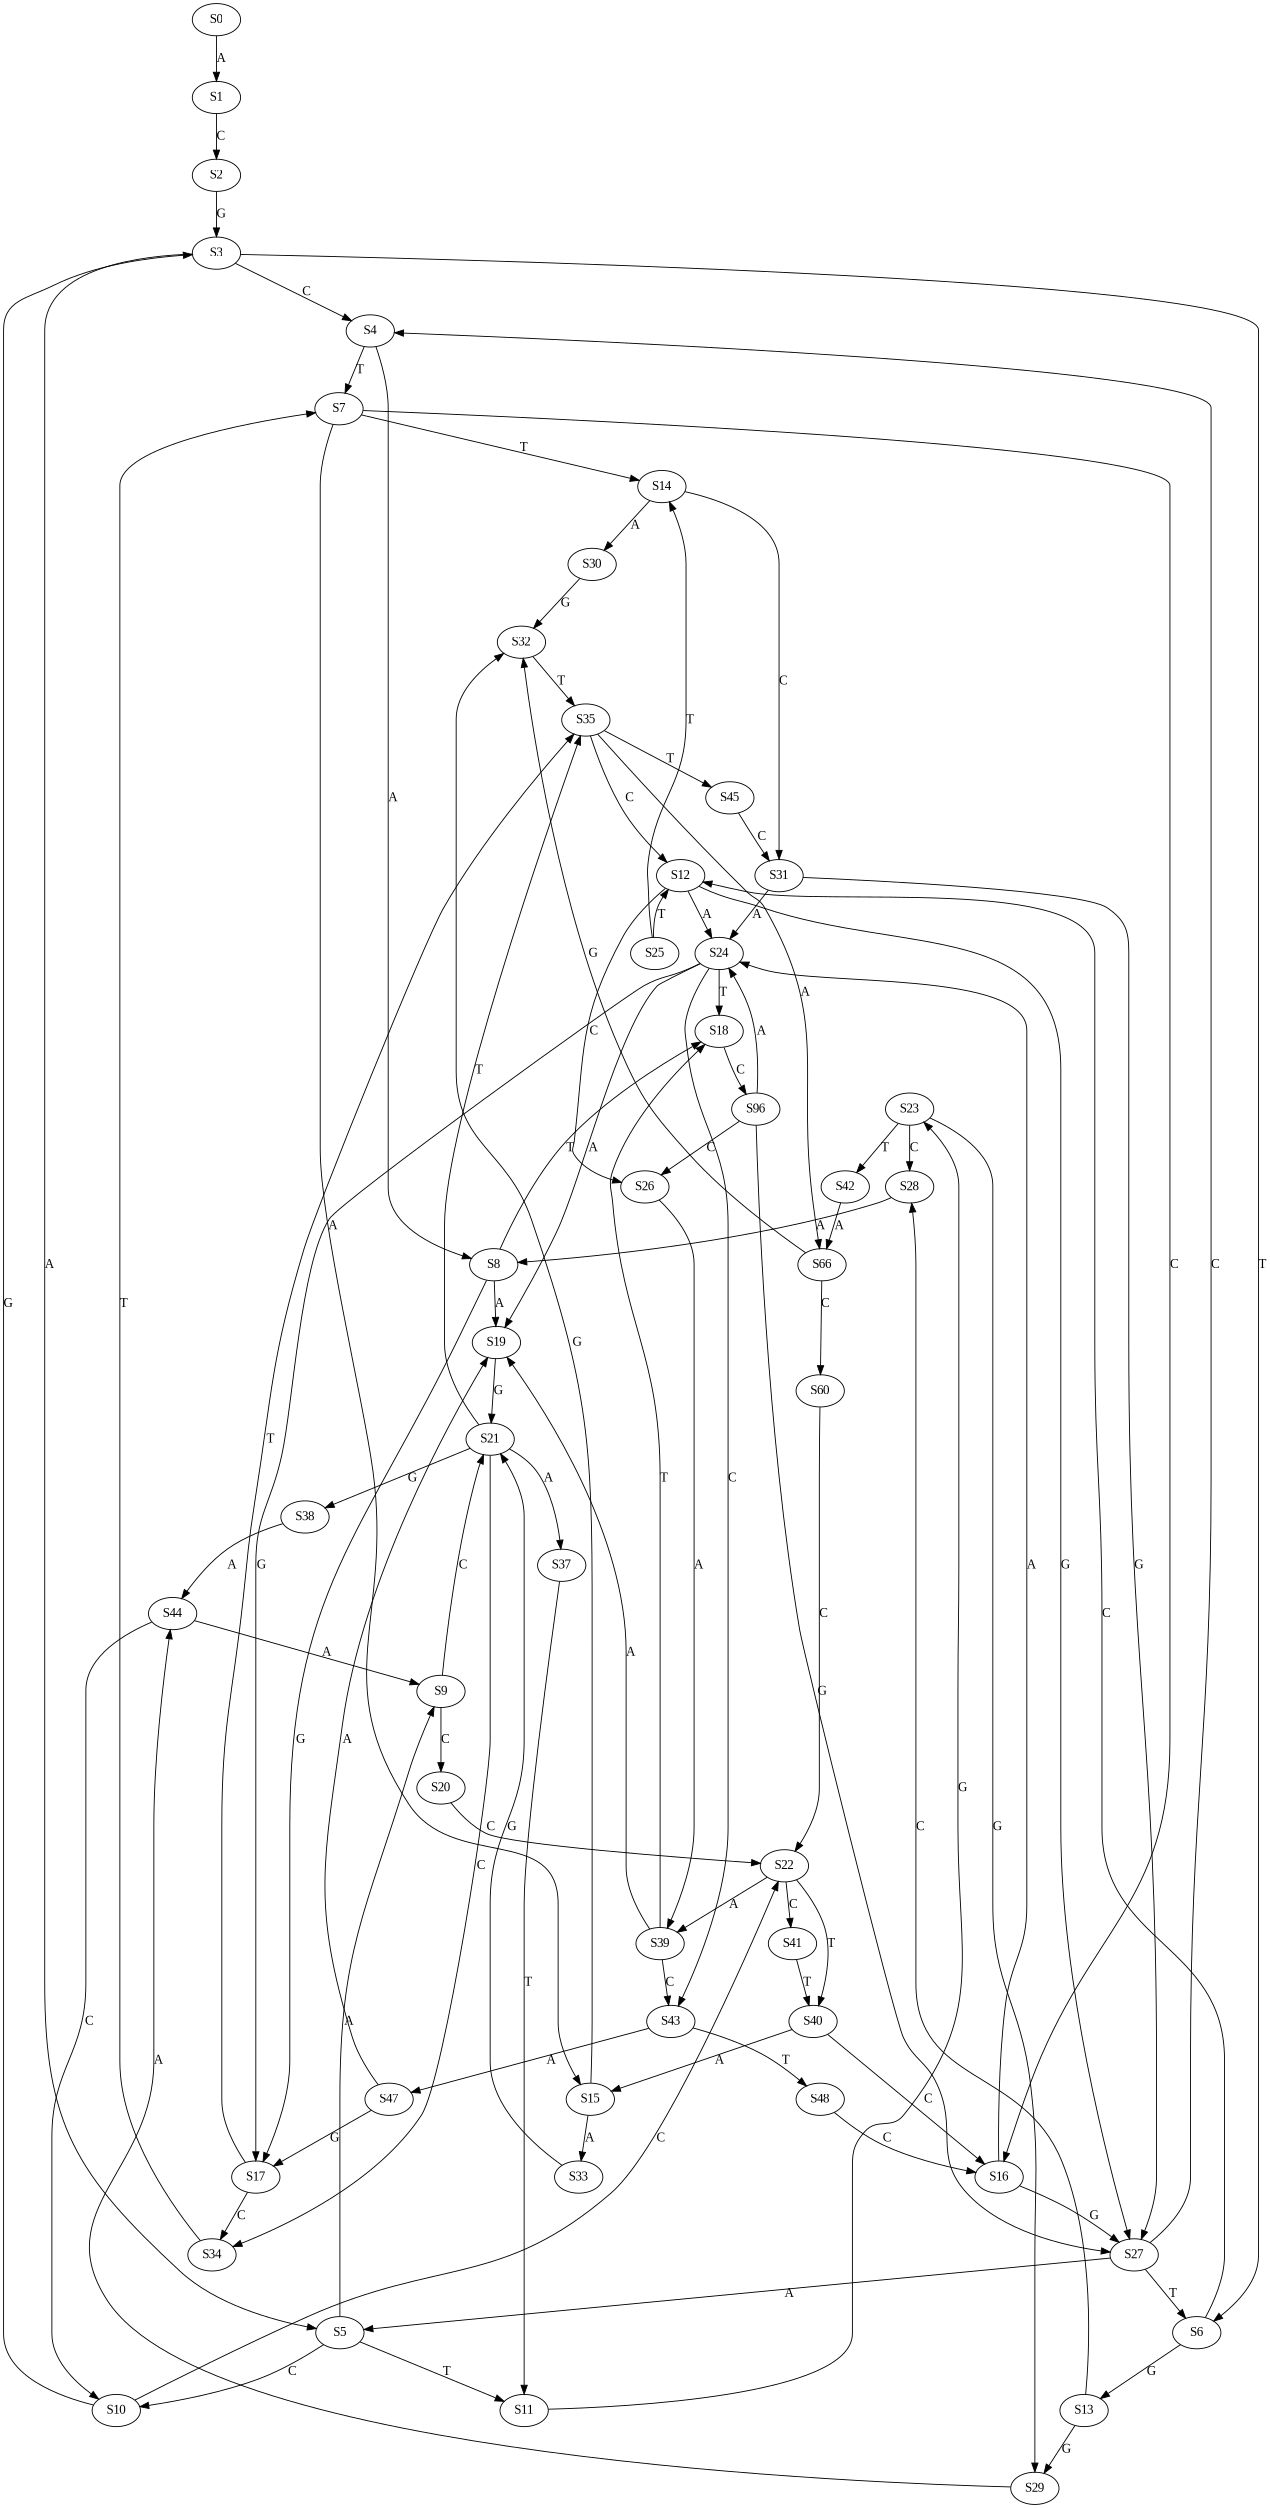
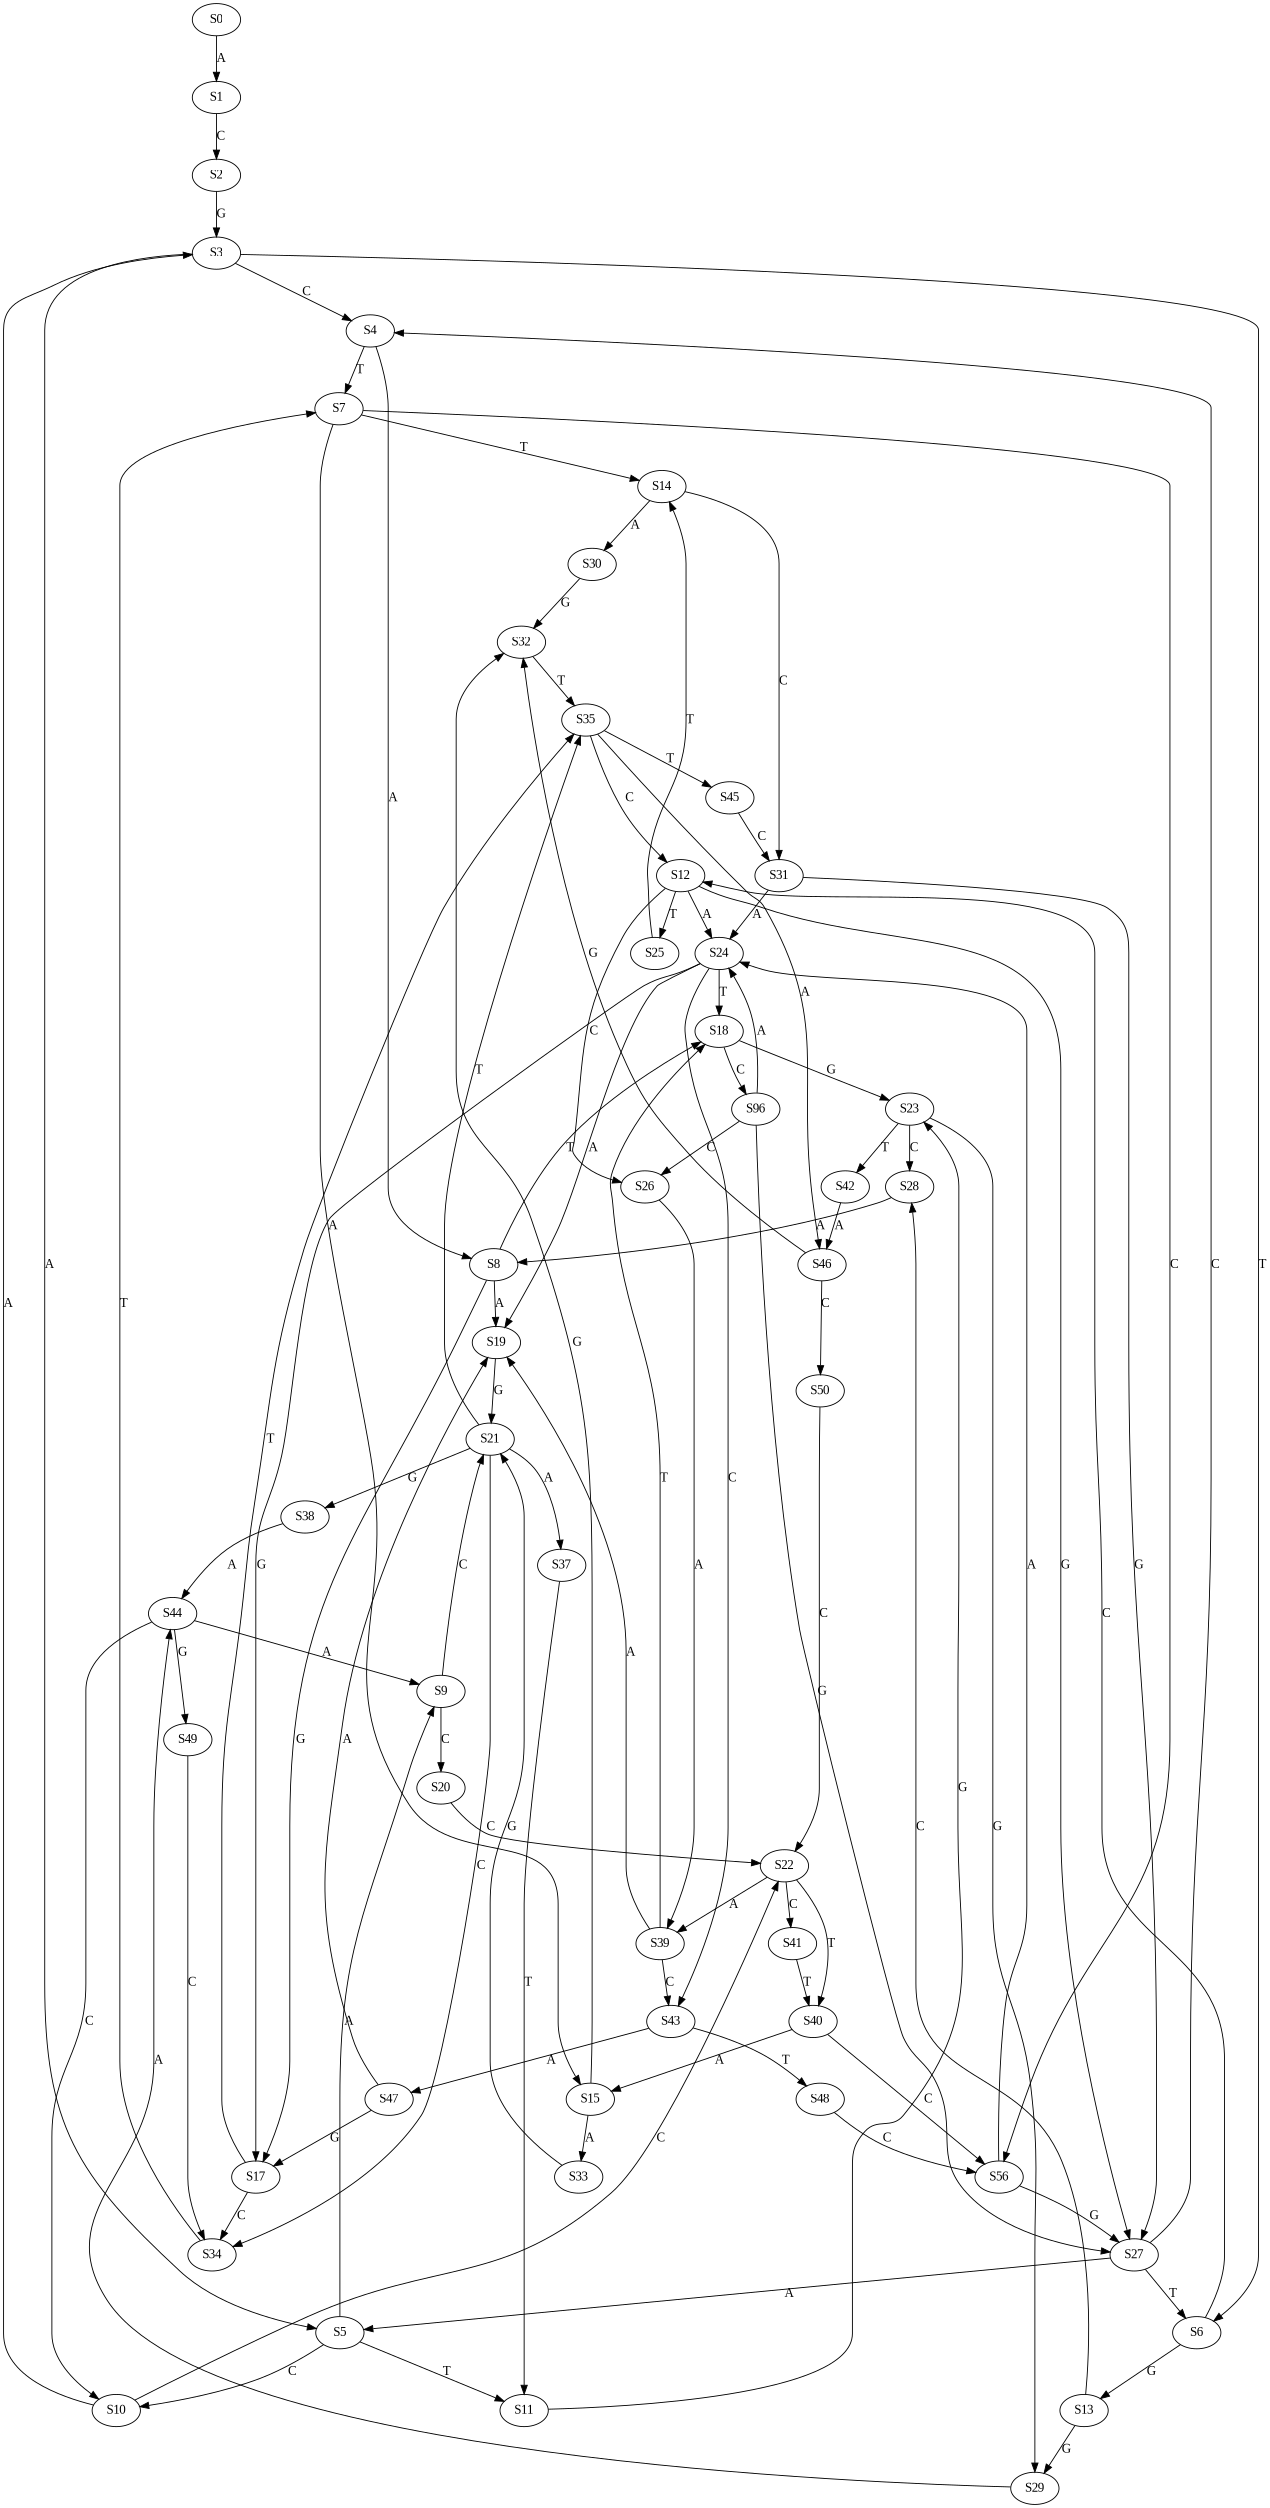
(655, 915) -> (669, 910)
none -> (813, 1070)
(822, 1265) -> (822, 1265)
(8, 1304) -> (8, 1304)
(820, 1391) -> (820, 1391)
none -> (188, 1740)
(999, 2177) -> (999, 2177)
